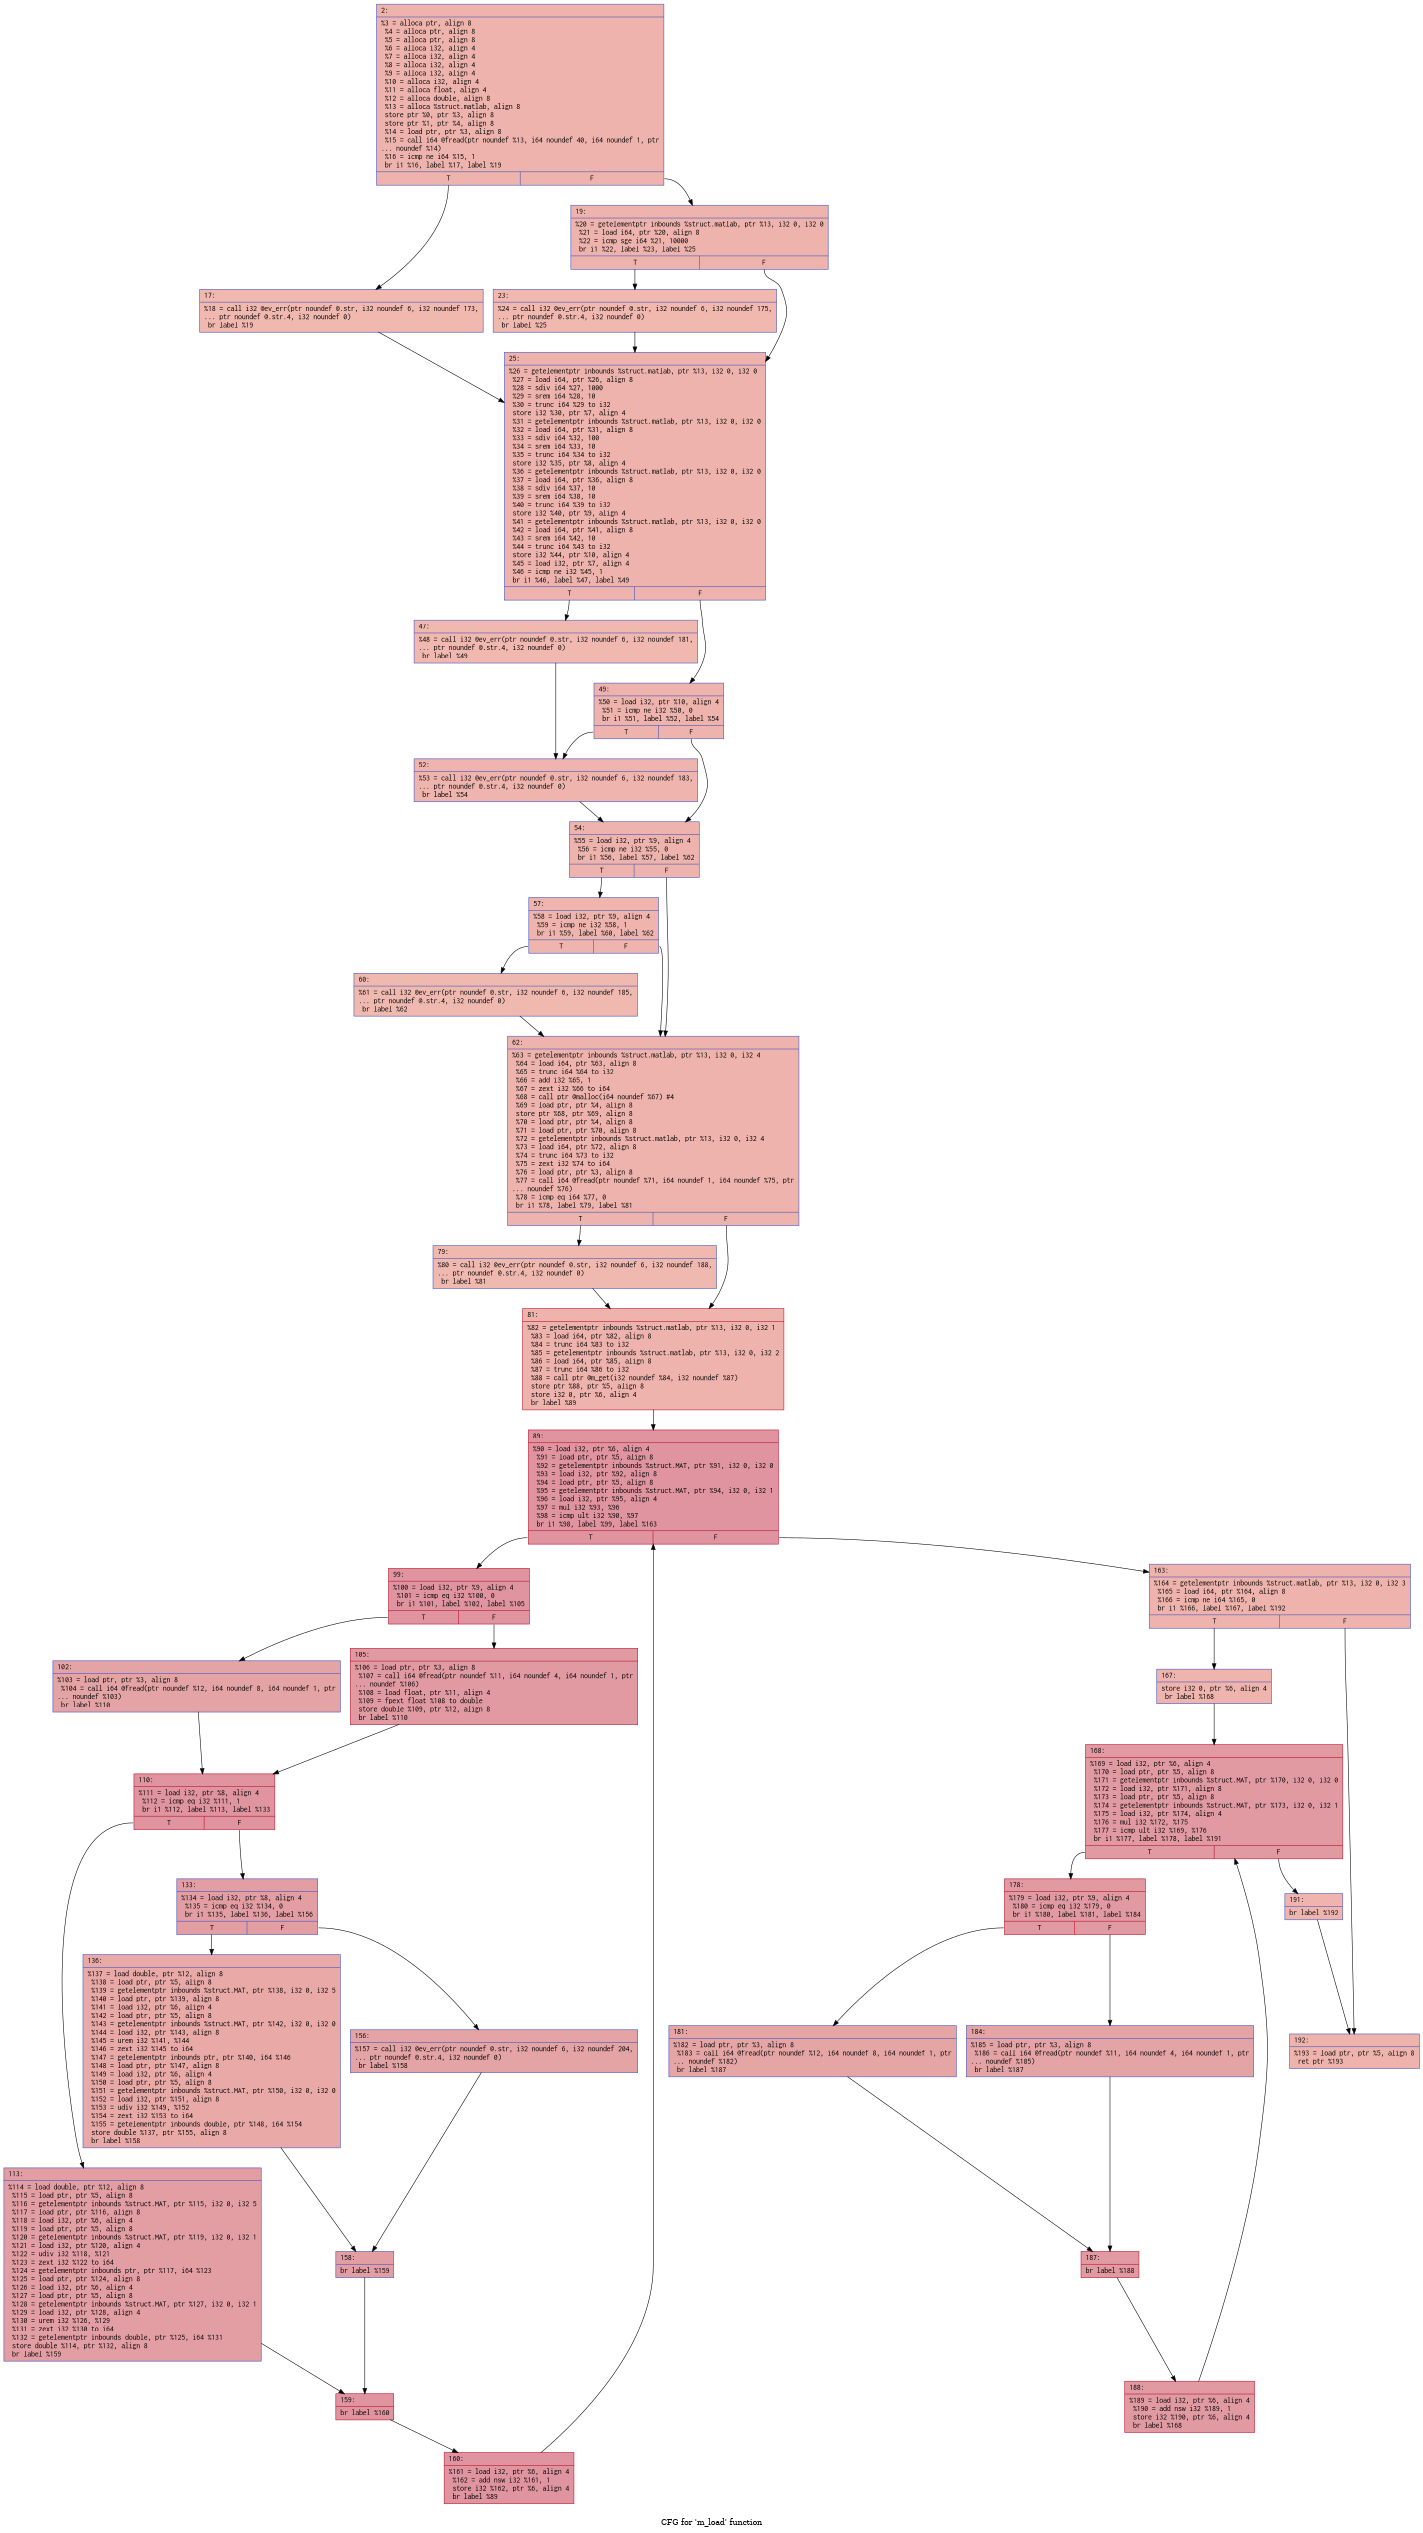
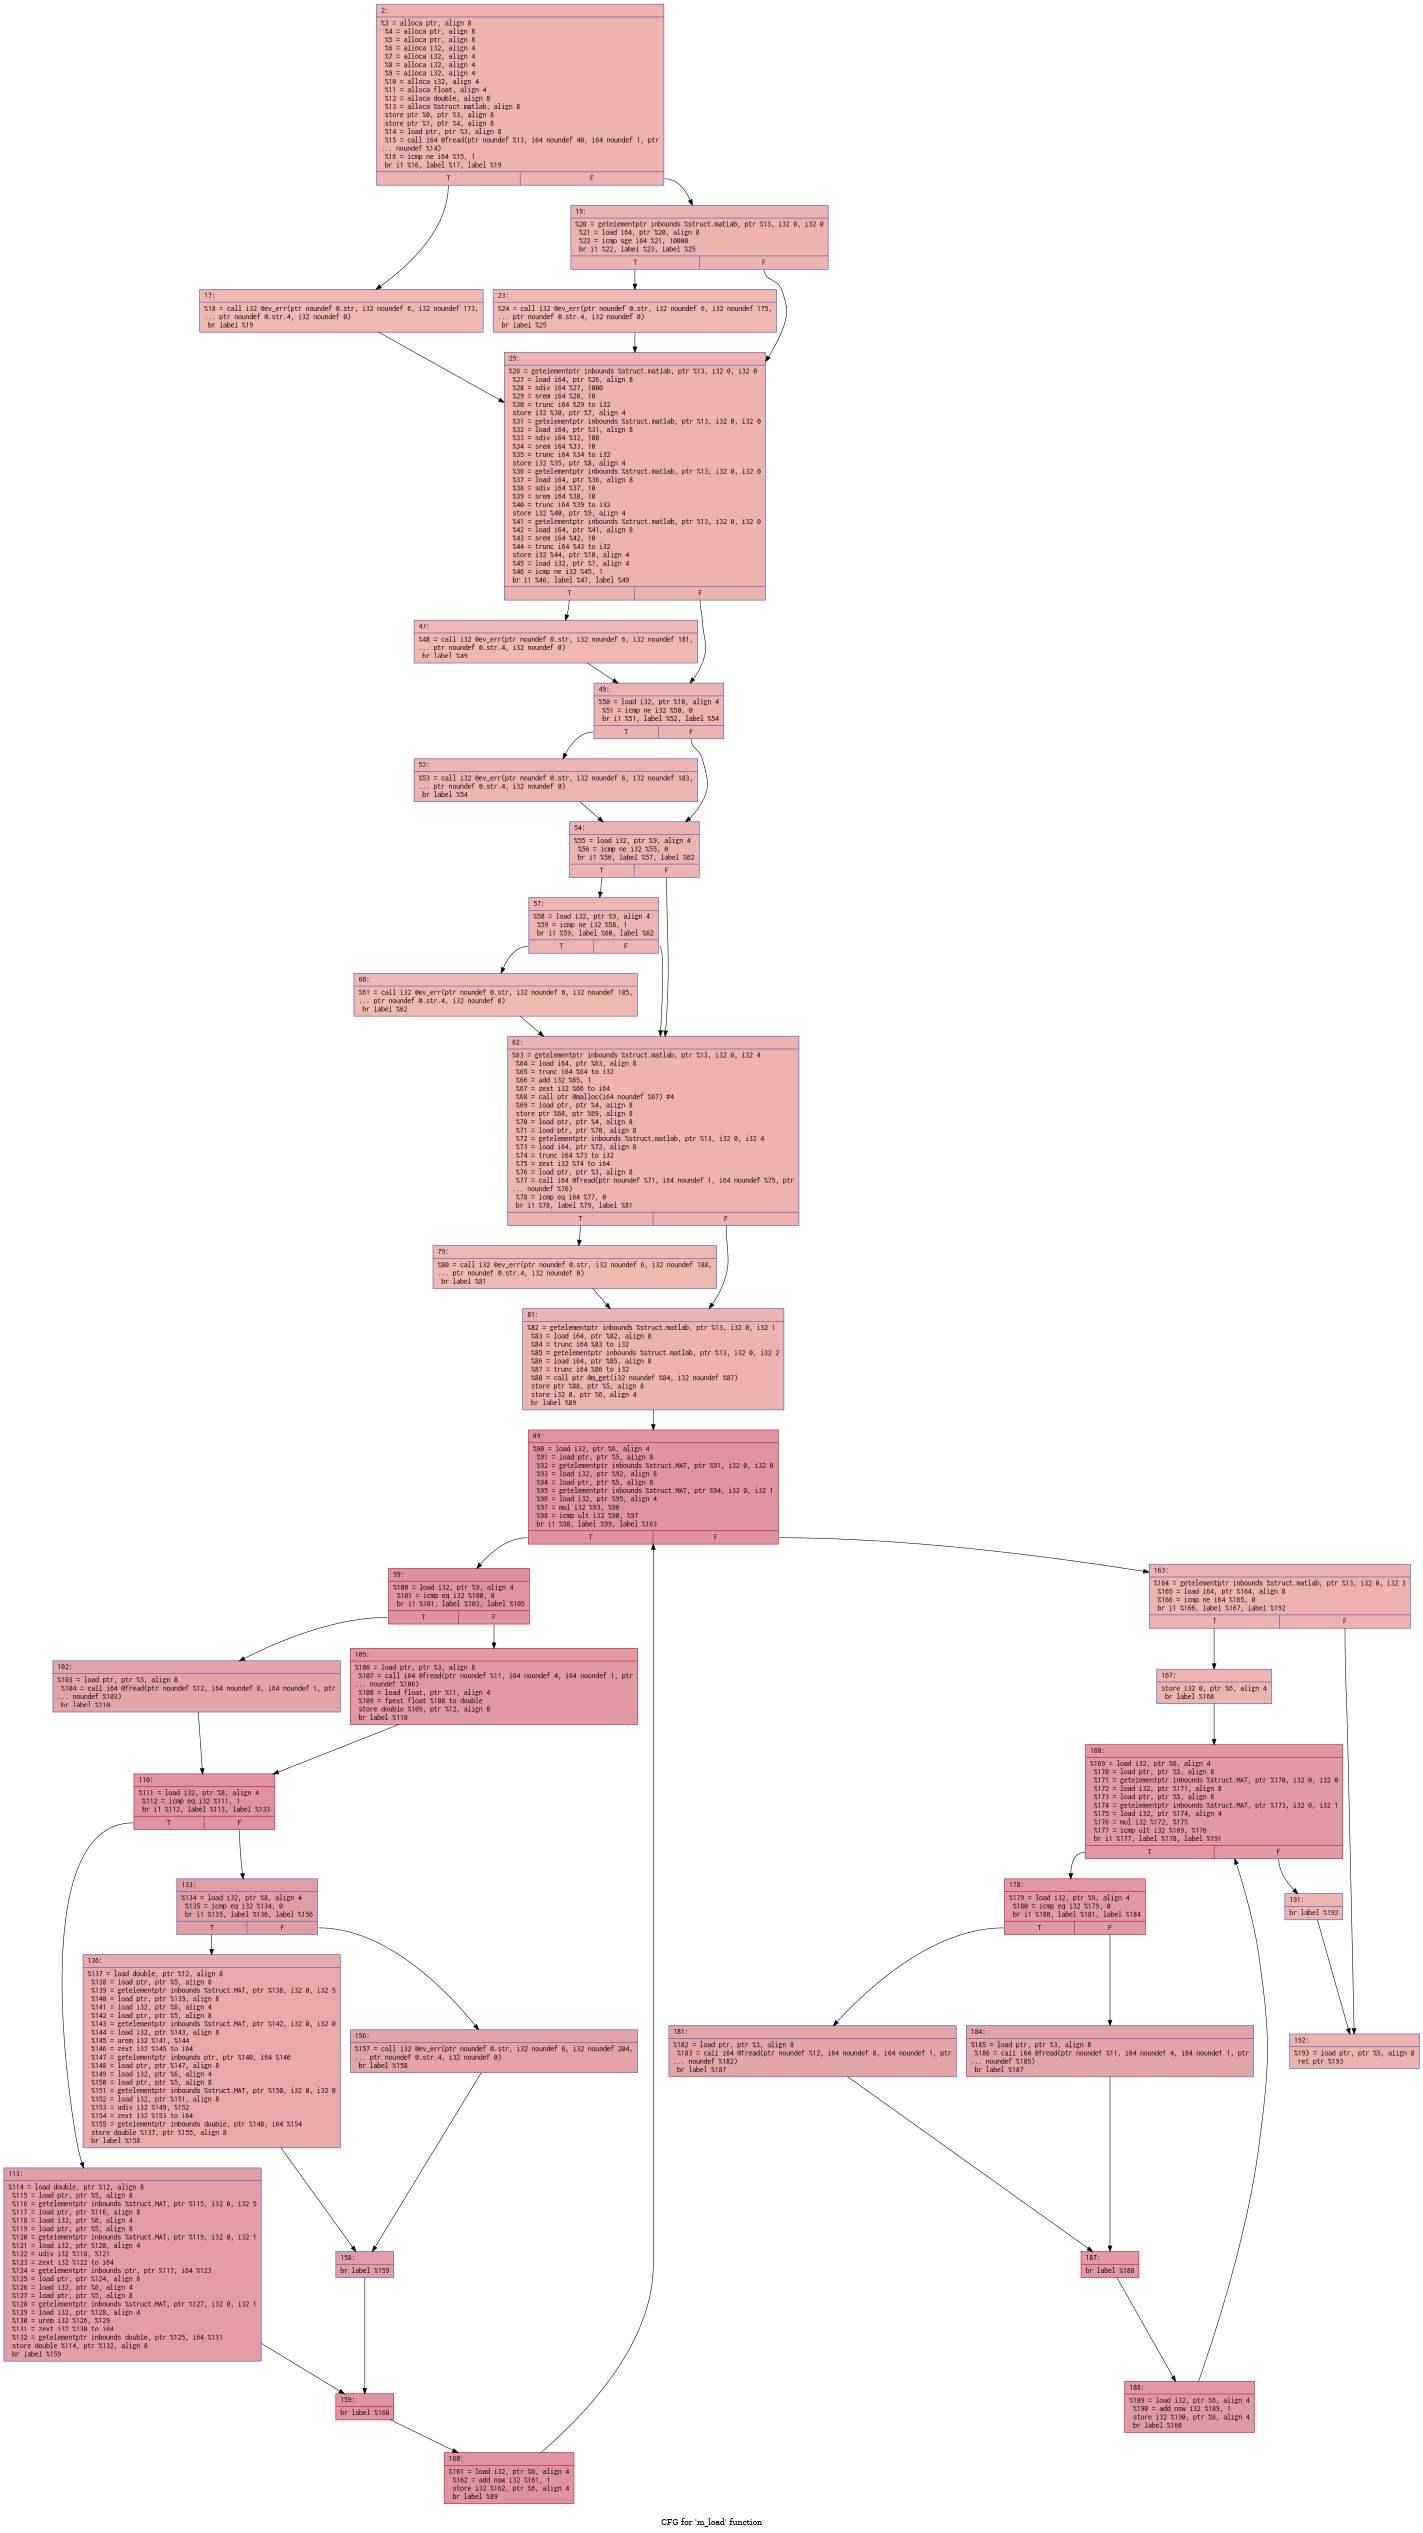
(556, 708) -> (600, 671)
(653, 1359) -> (653, 1359)
